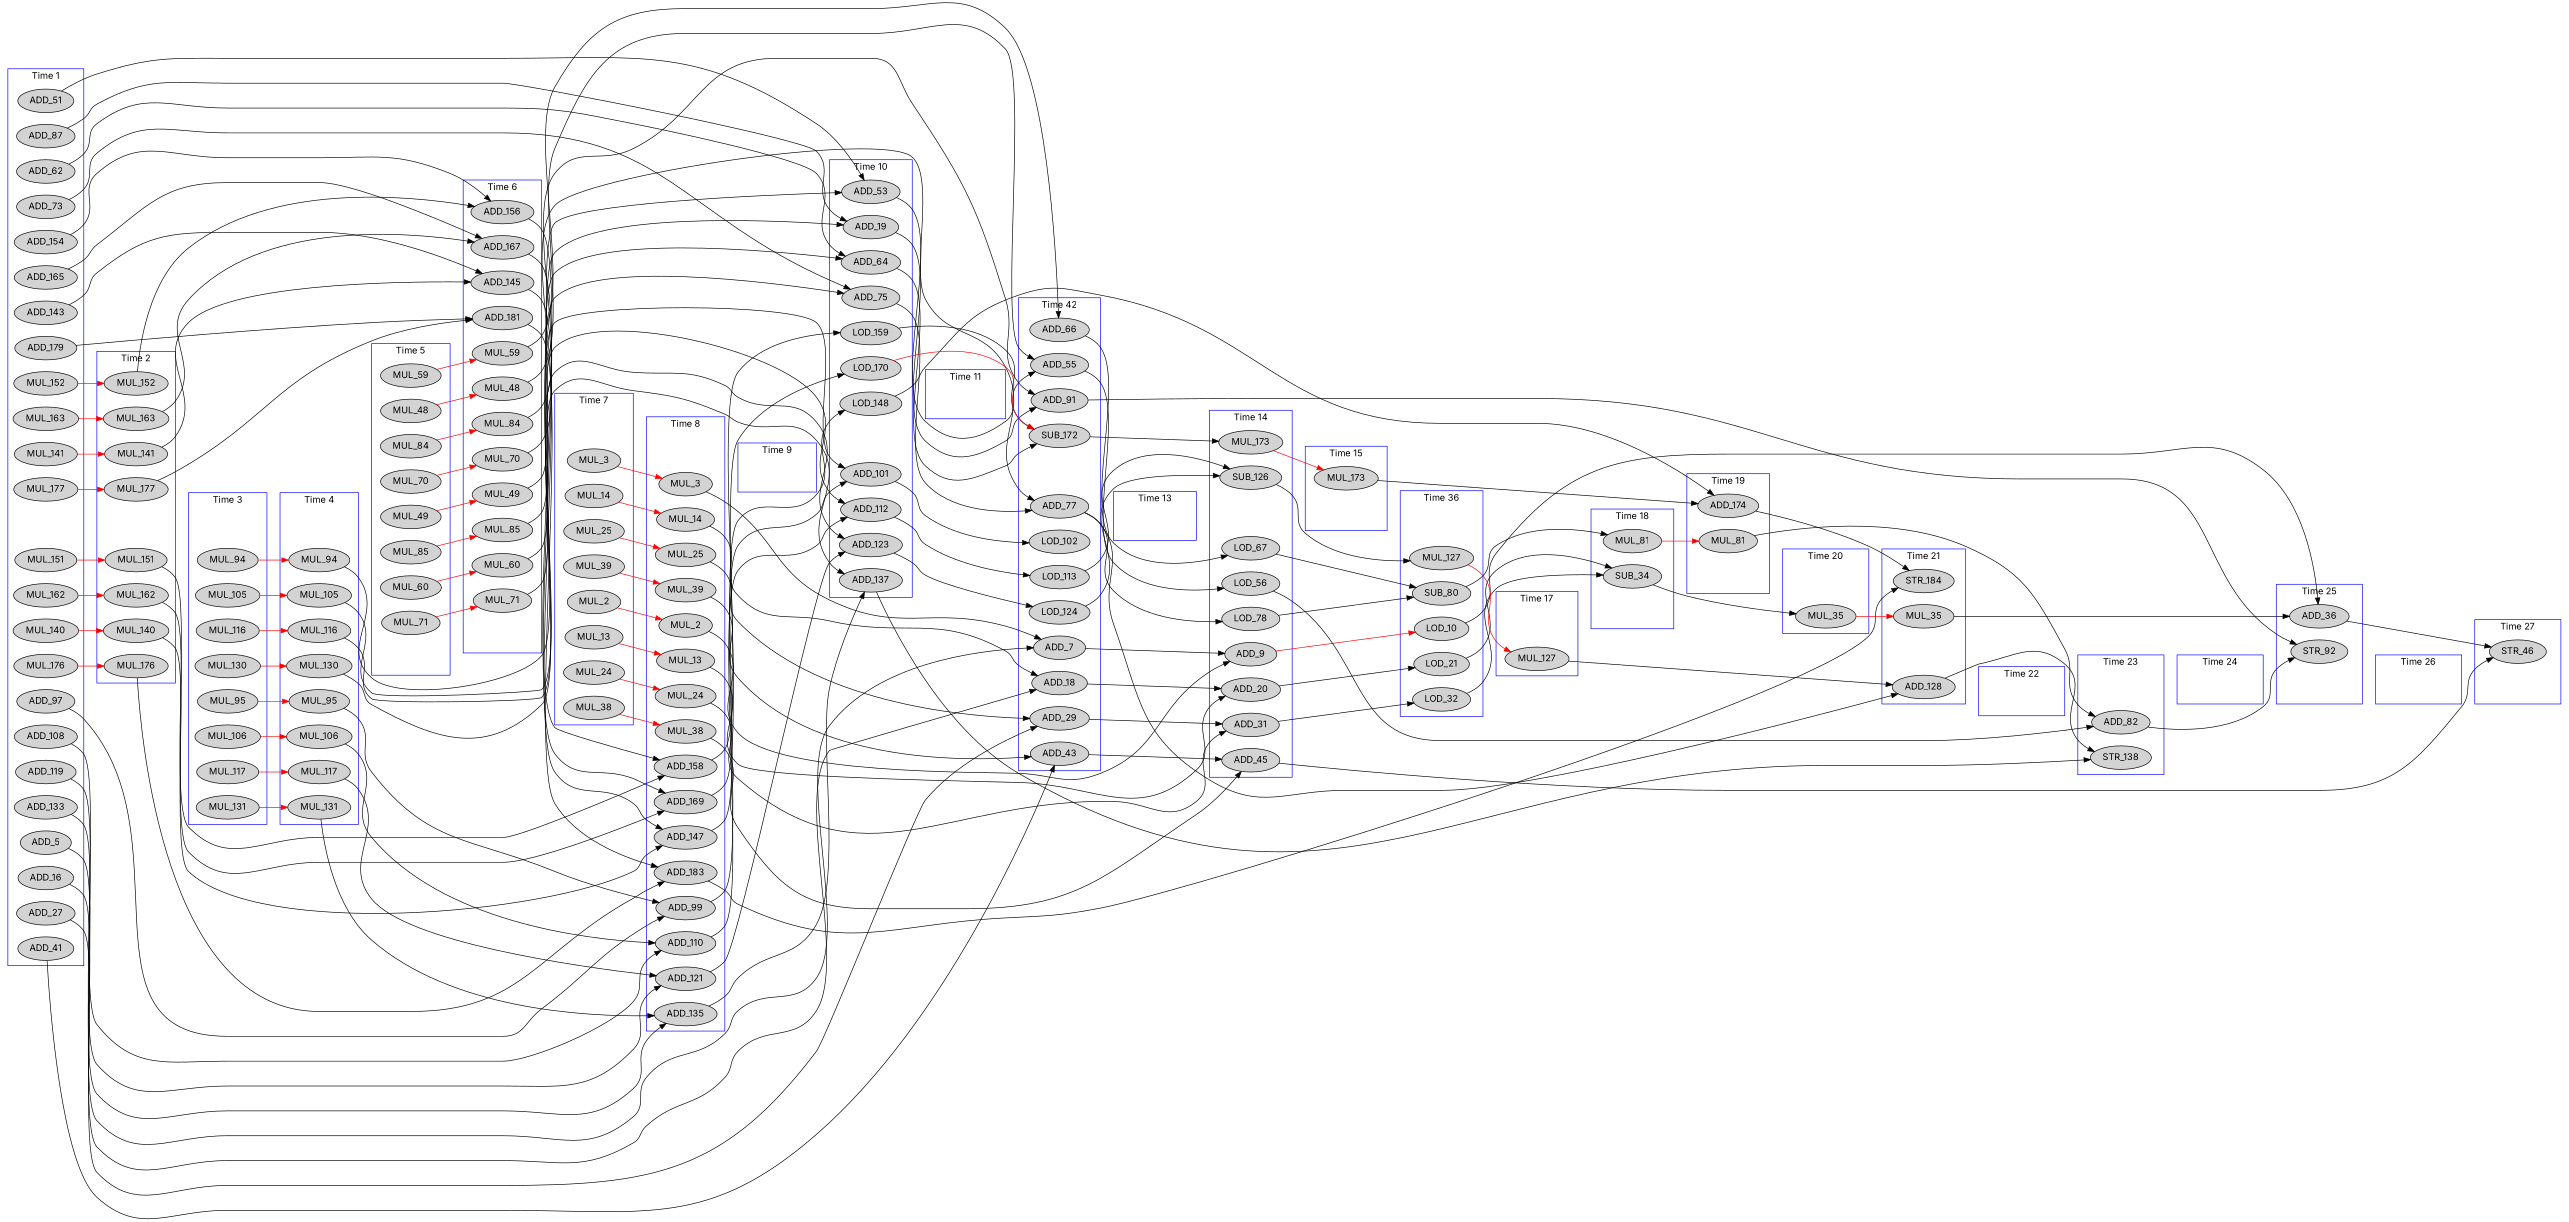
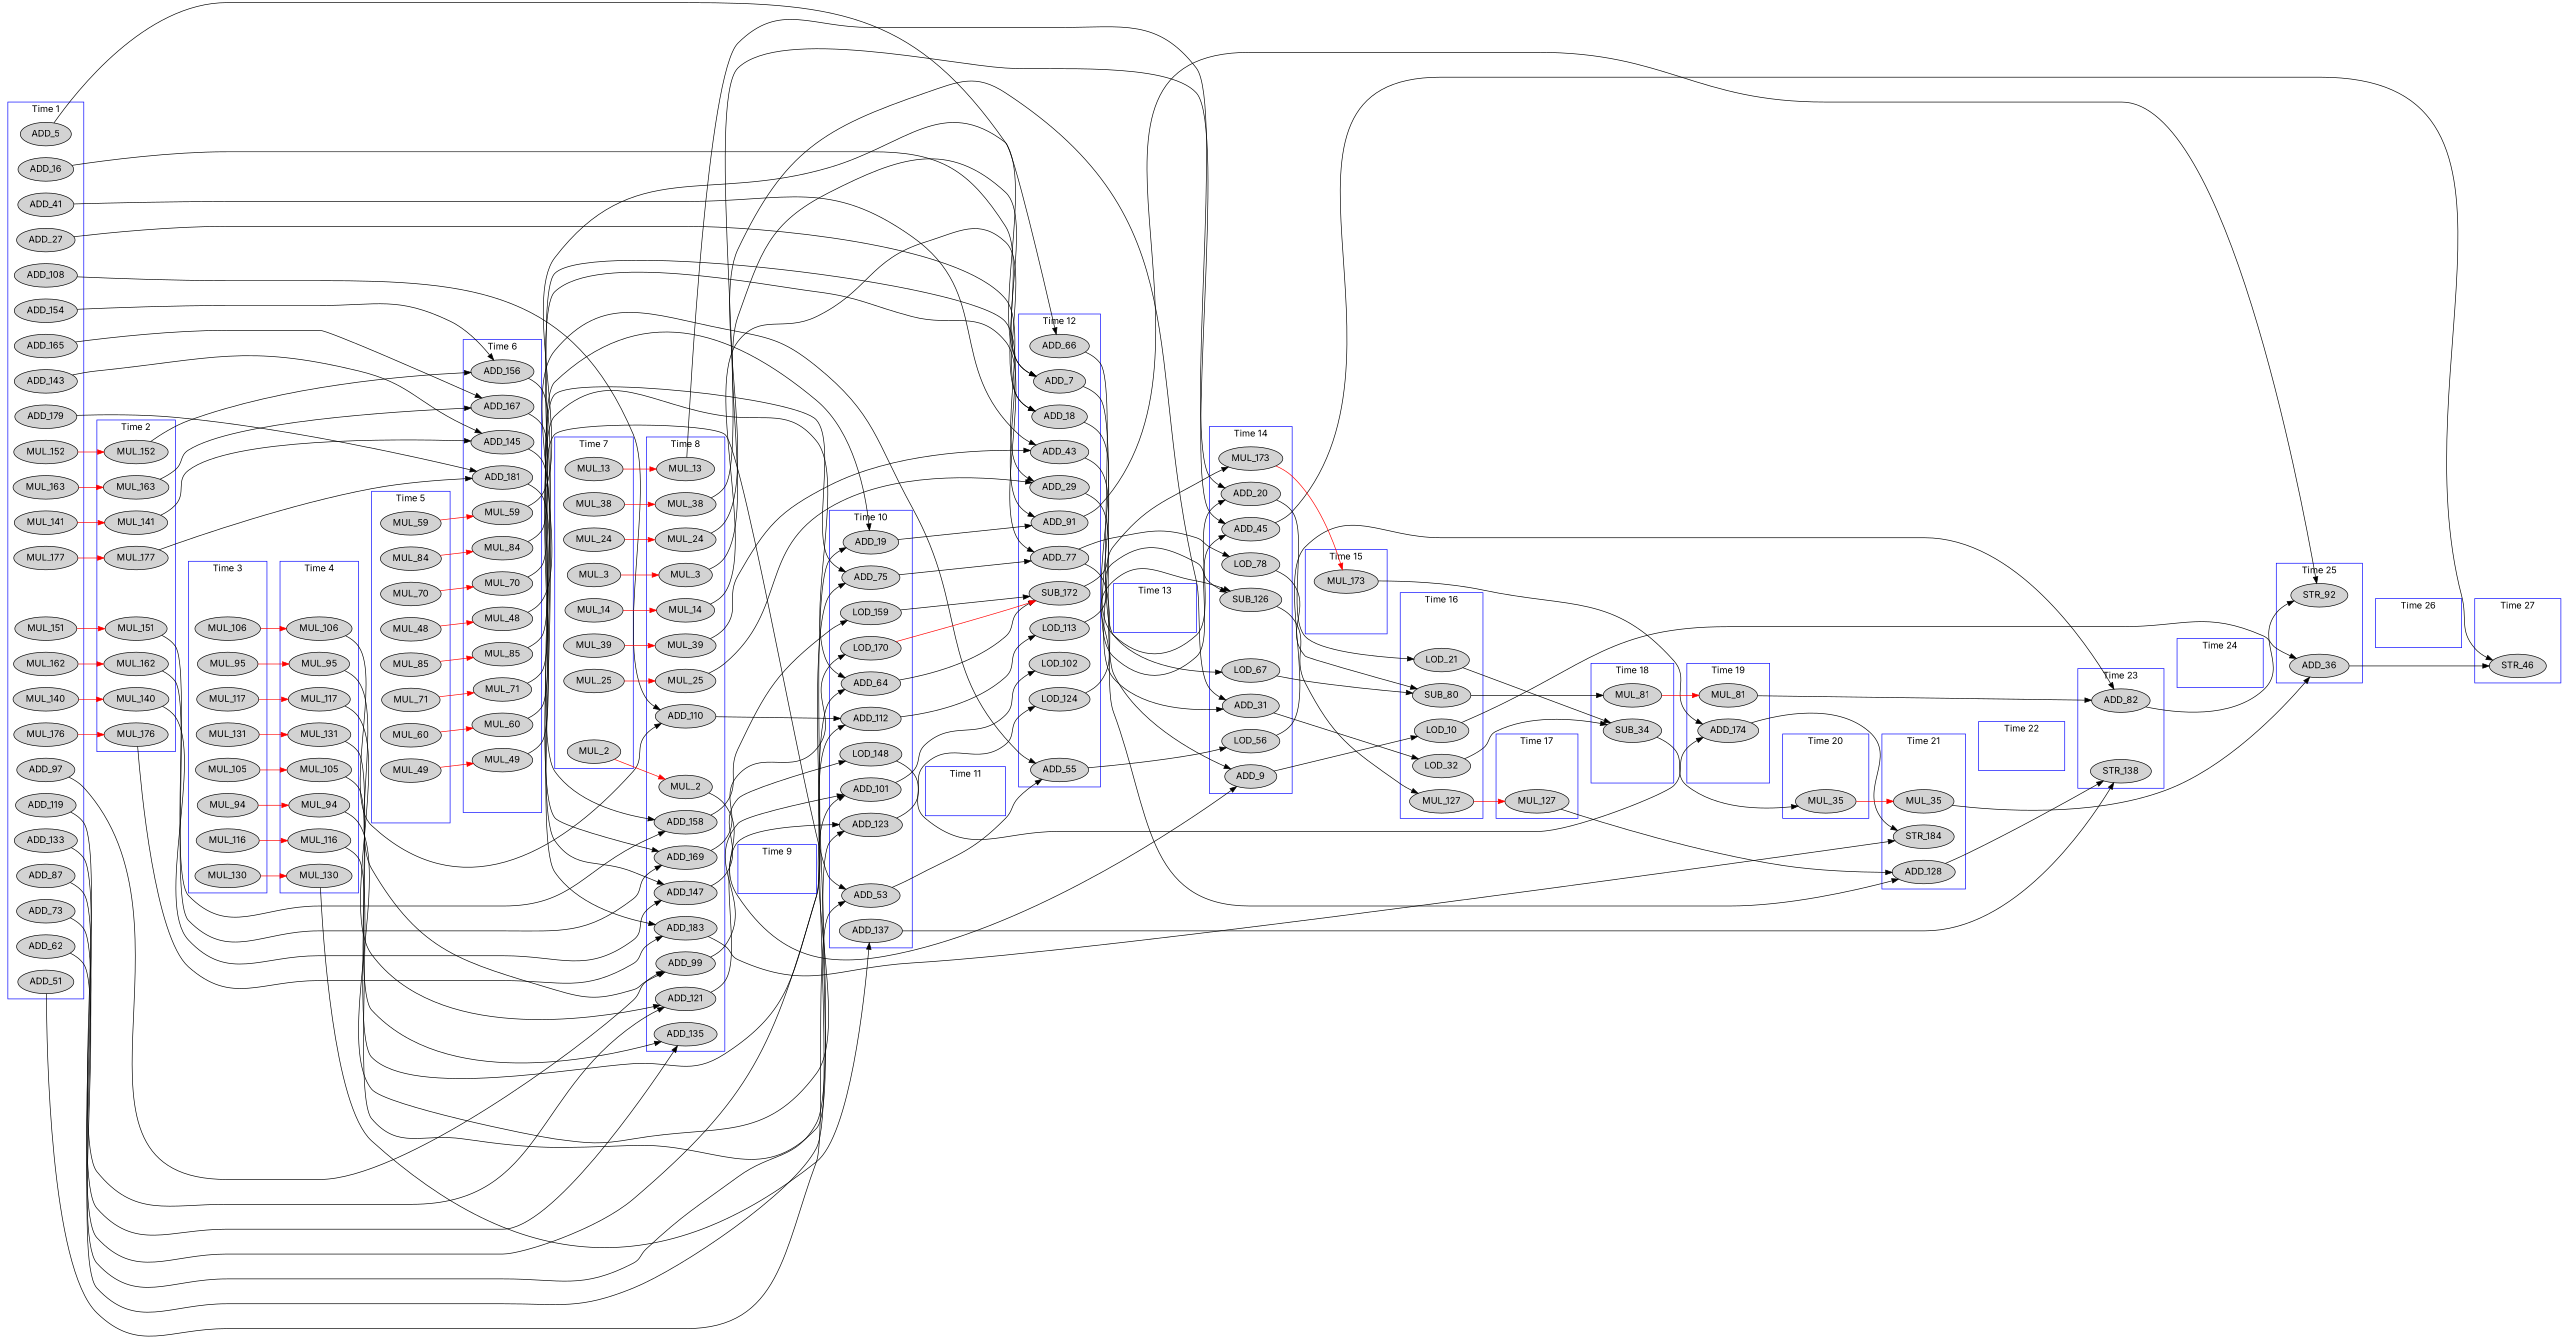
(1060, 305) -> (1060, 322)
(1442, 498) -> (1442, 600)
(1342, 642) -> (1342, 755)
(829, 840) -> none
